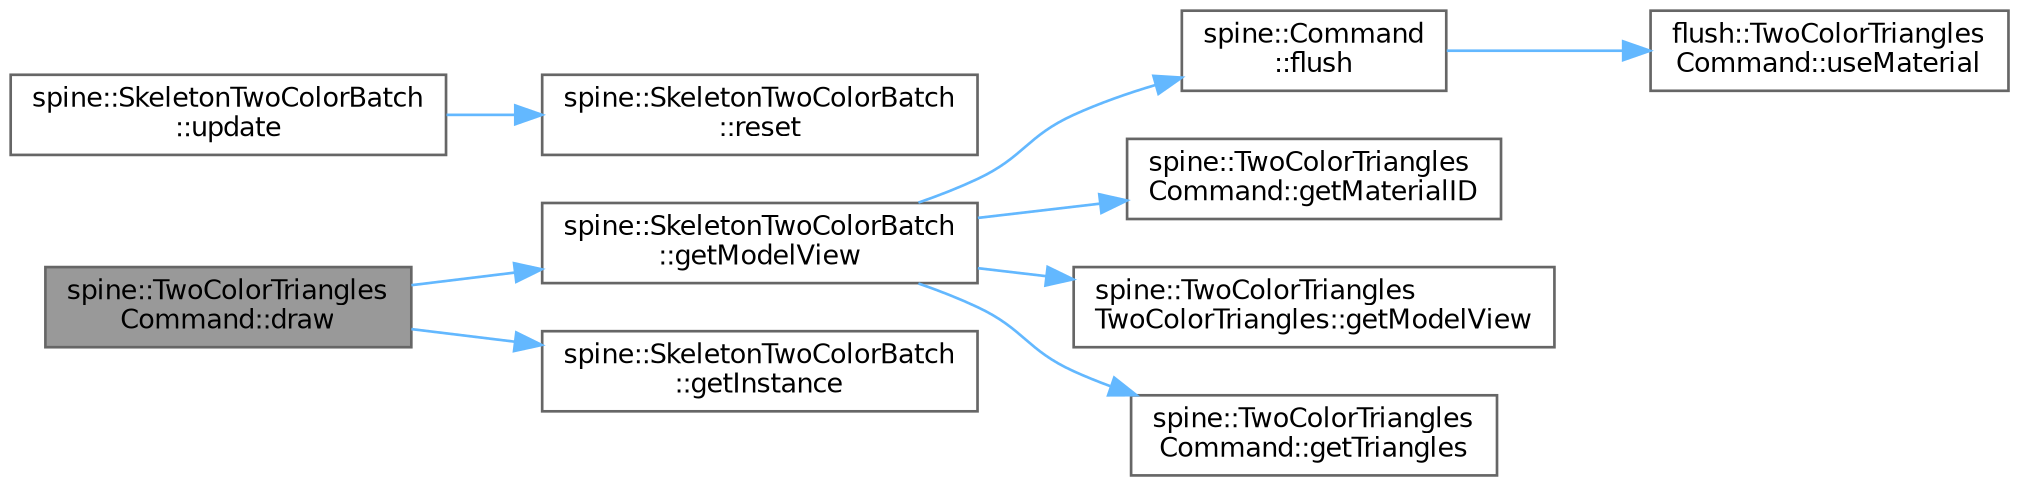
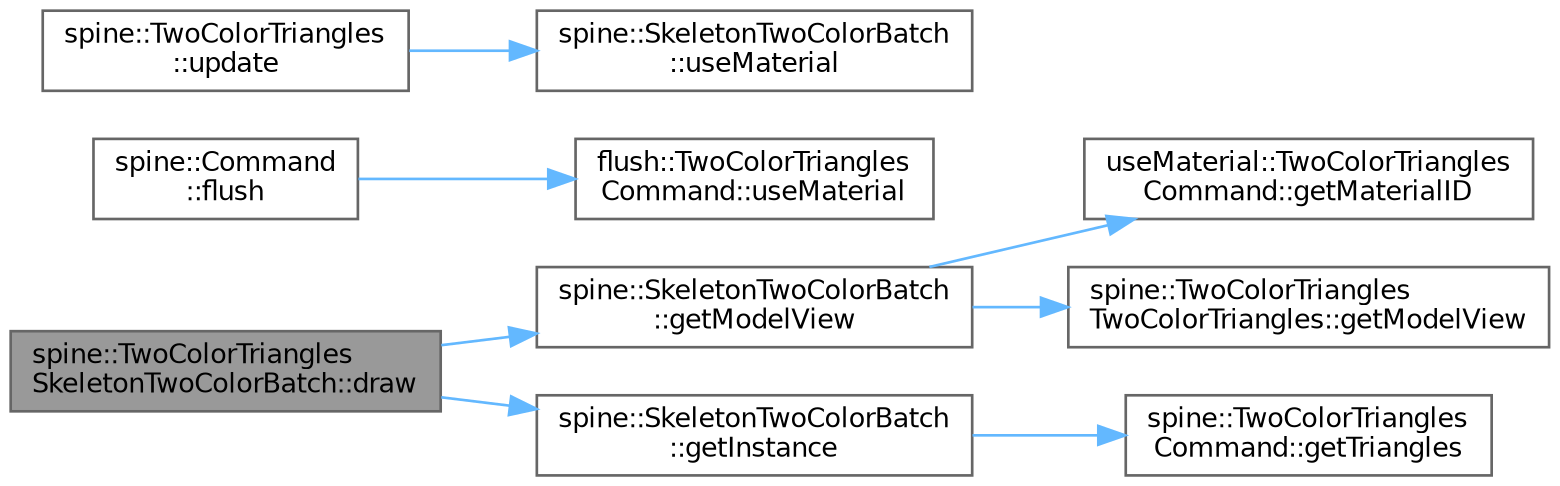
(228, 115) -> (226, 51)
(760, 115) -> (755, 51)
(1034, 139) -> none
(1314, 179) -> (1309, 179)
(228, 307) -> (226, 371)
(1016, 332) -> (1035, 435)
